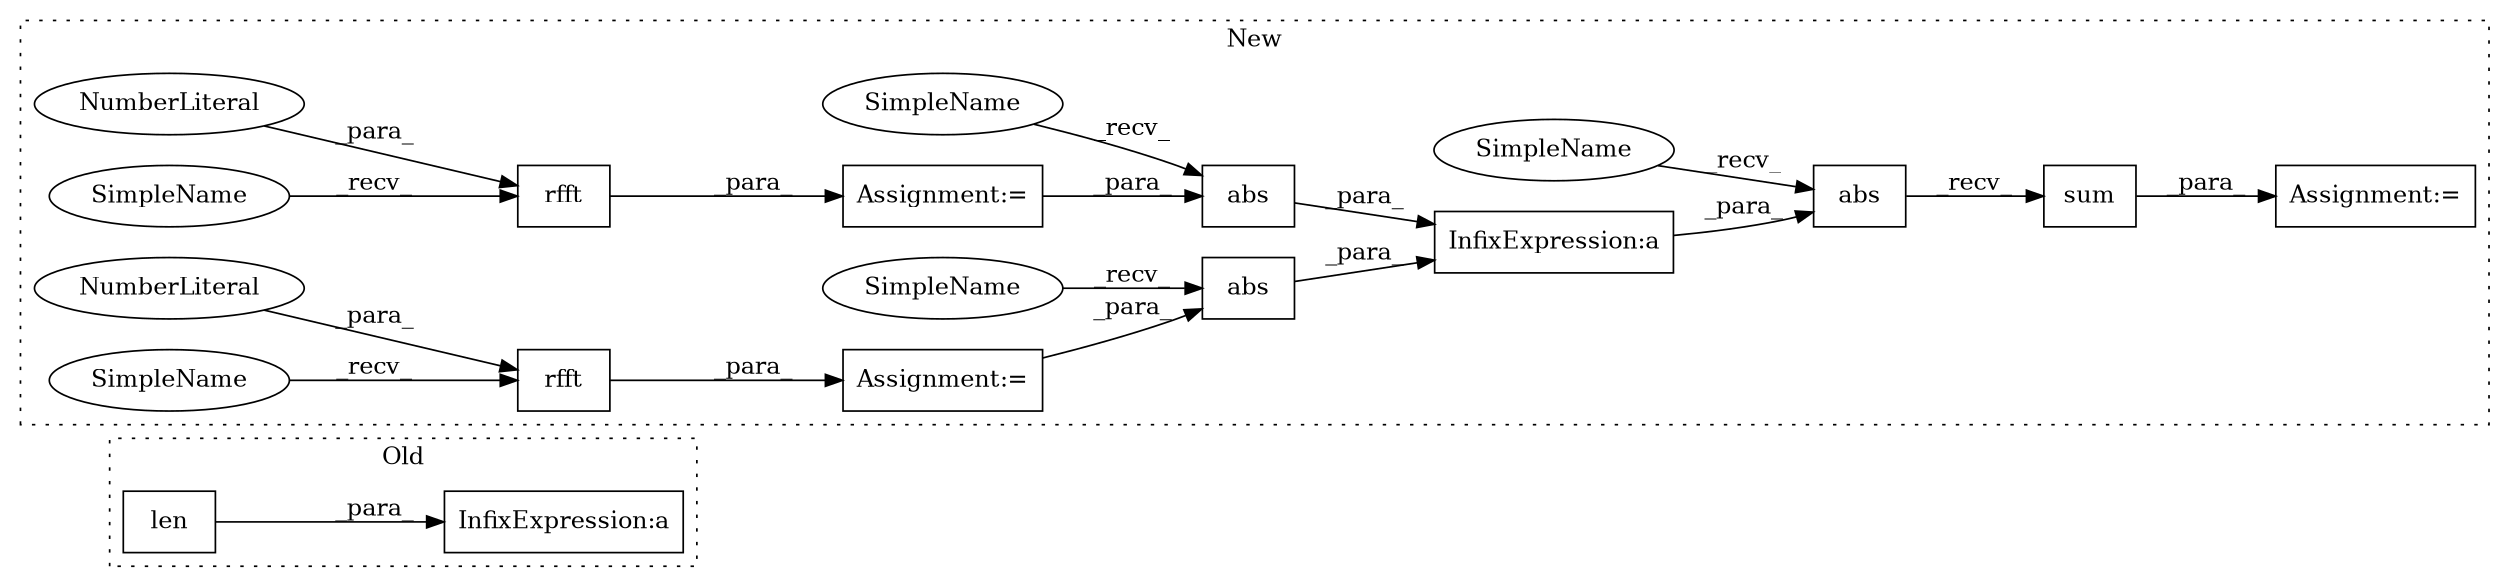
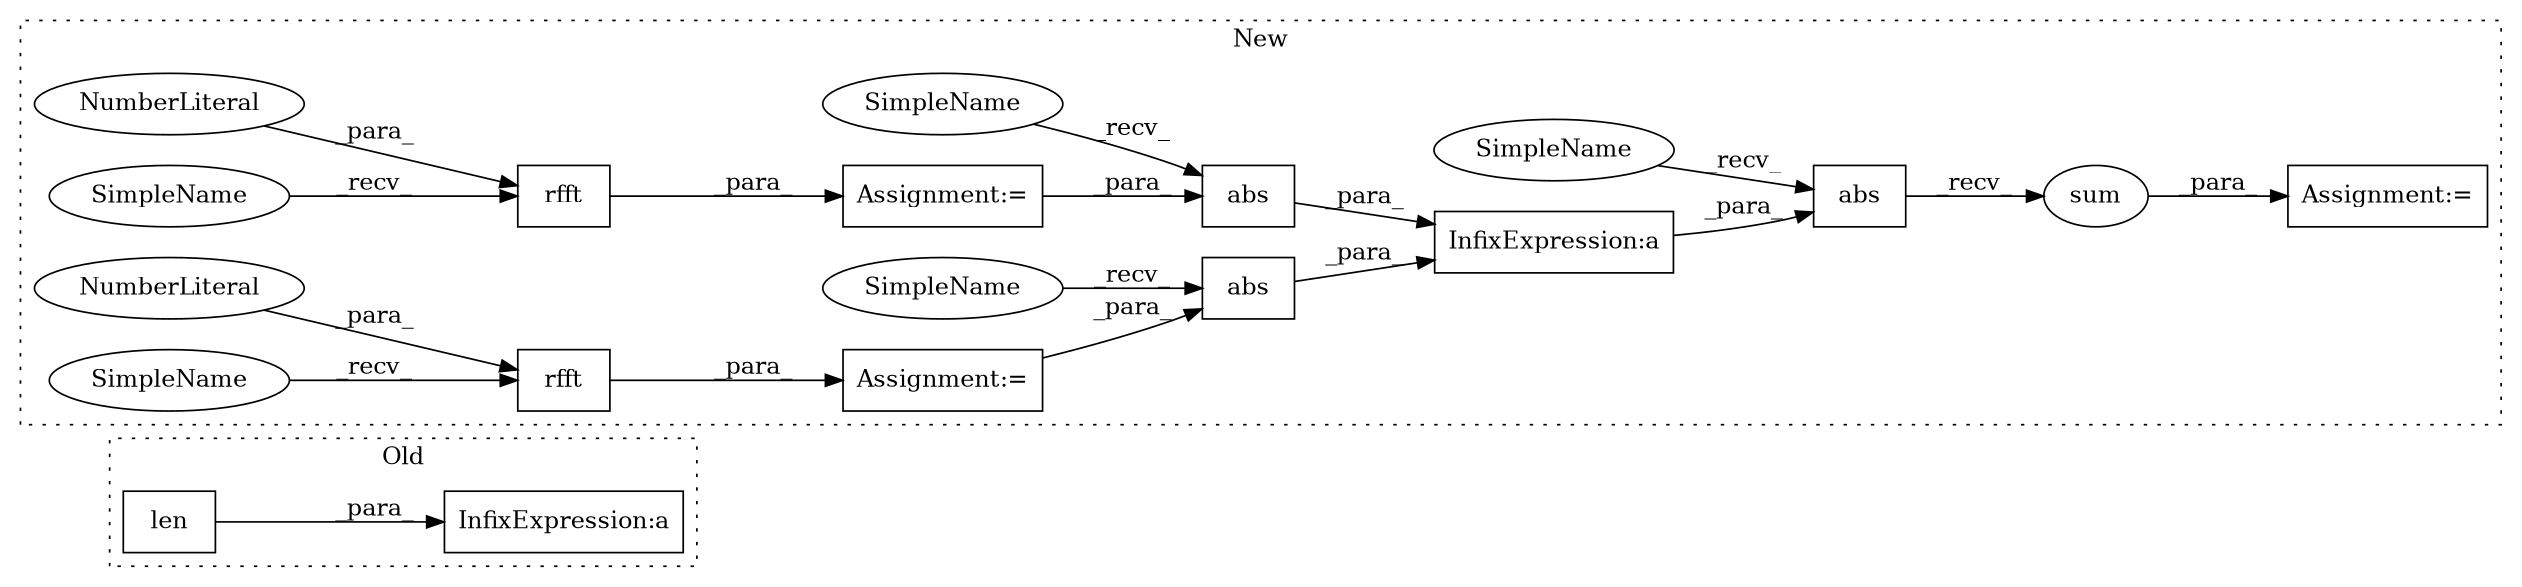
(2090, 196) -> (2096, 196)
